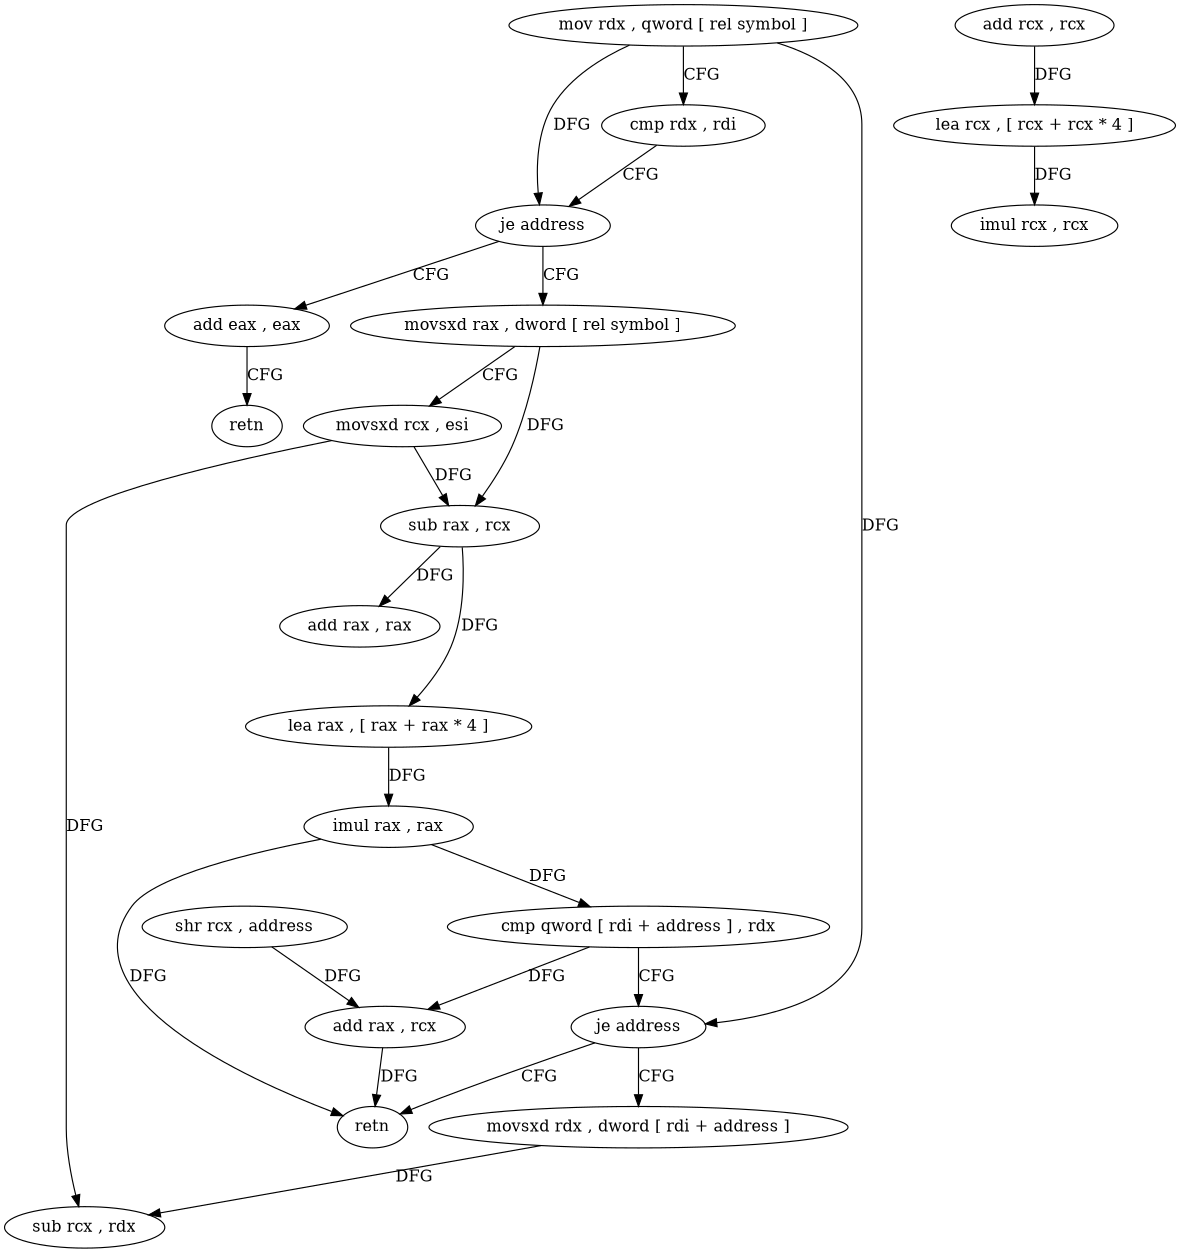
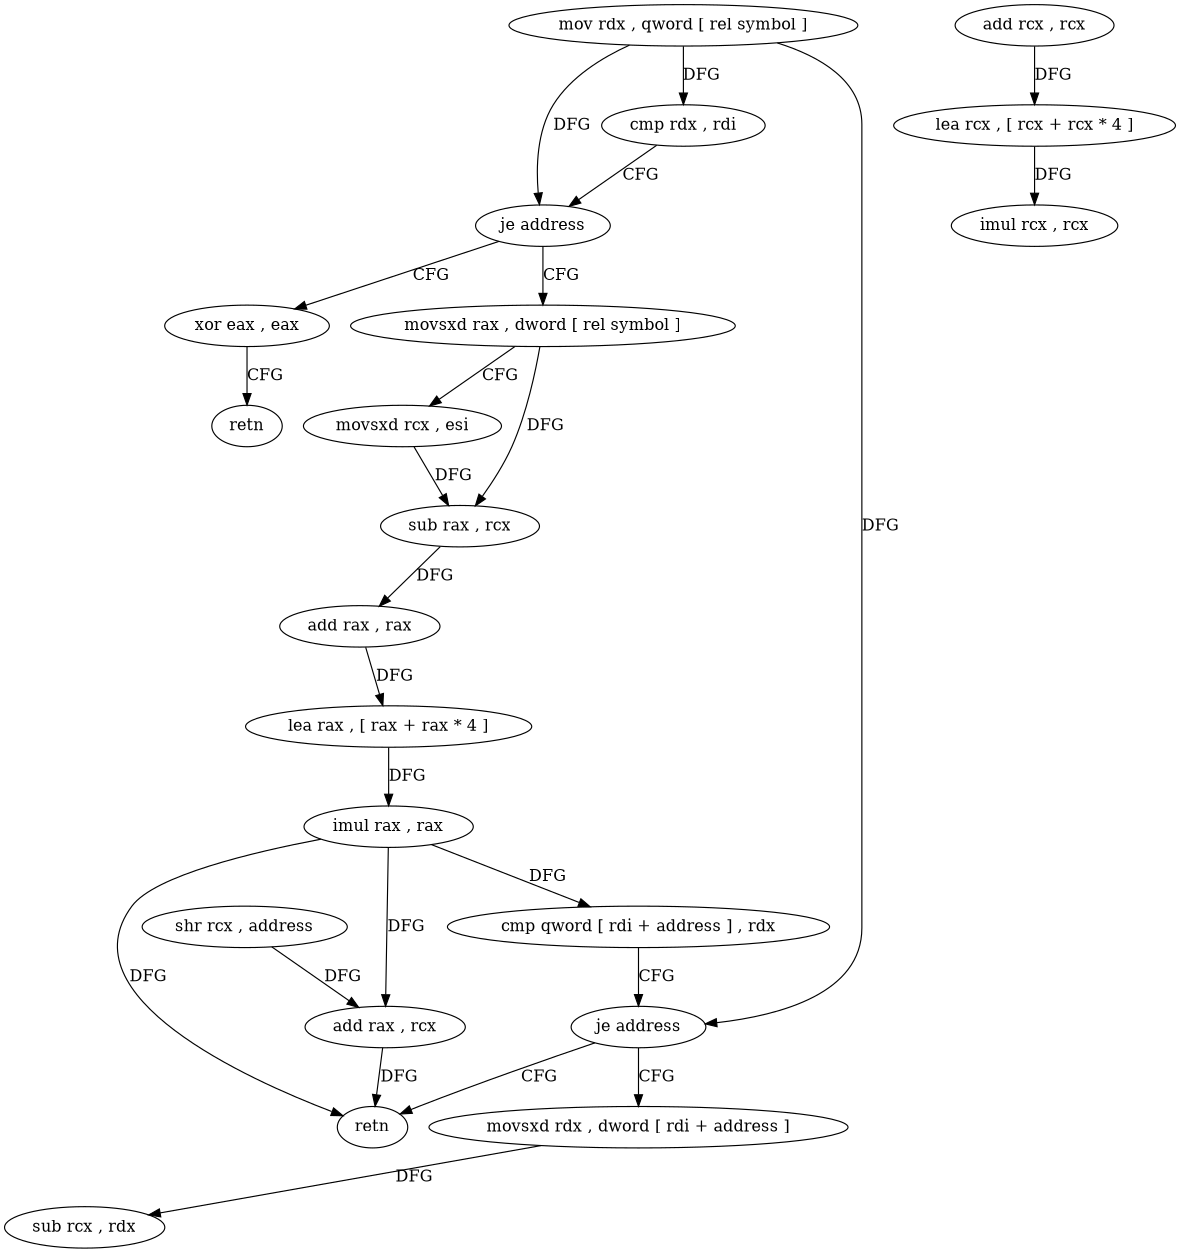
(702, 75) -> (702, 75)
(247, 326) -> (247, 326)
(457, 628) -> (373, 671)
(66, 719) -> none
(514, 976) -> (387, 921)
